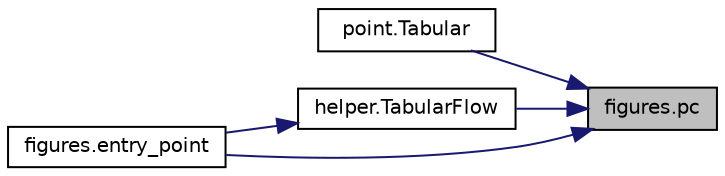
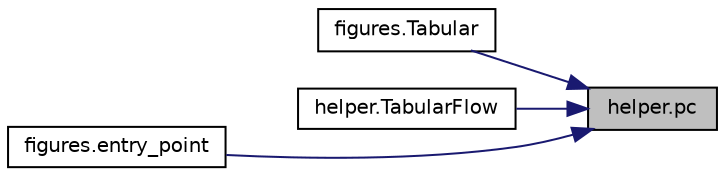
(407, 30) -> (407, 30)
(652, 109) -> (652, 109)
(252, 129) -> none
